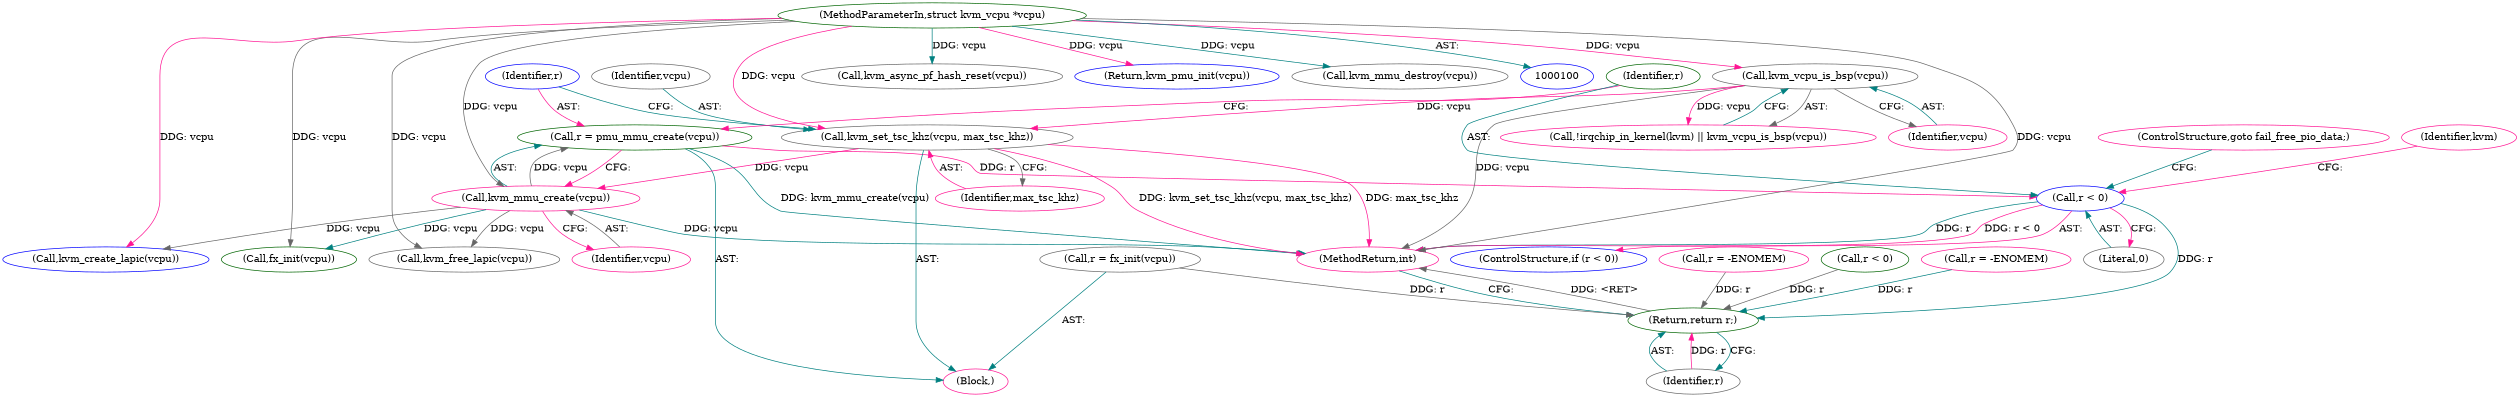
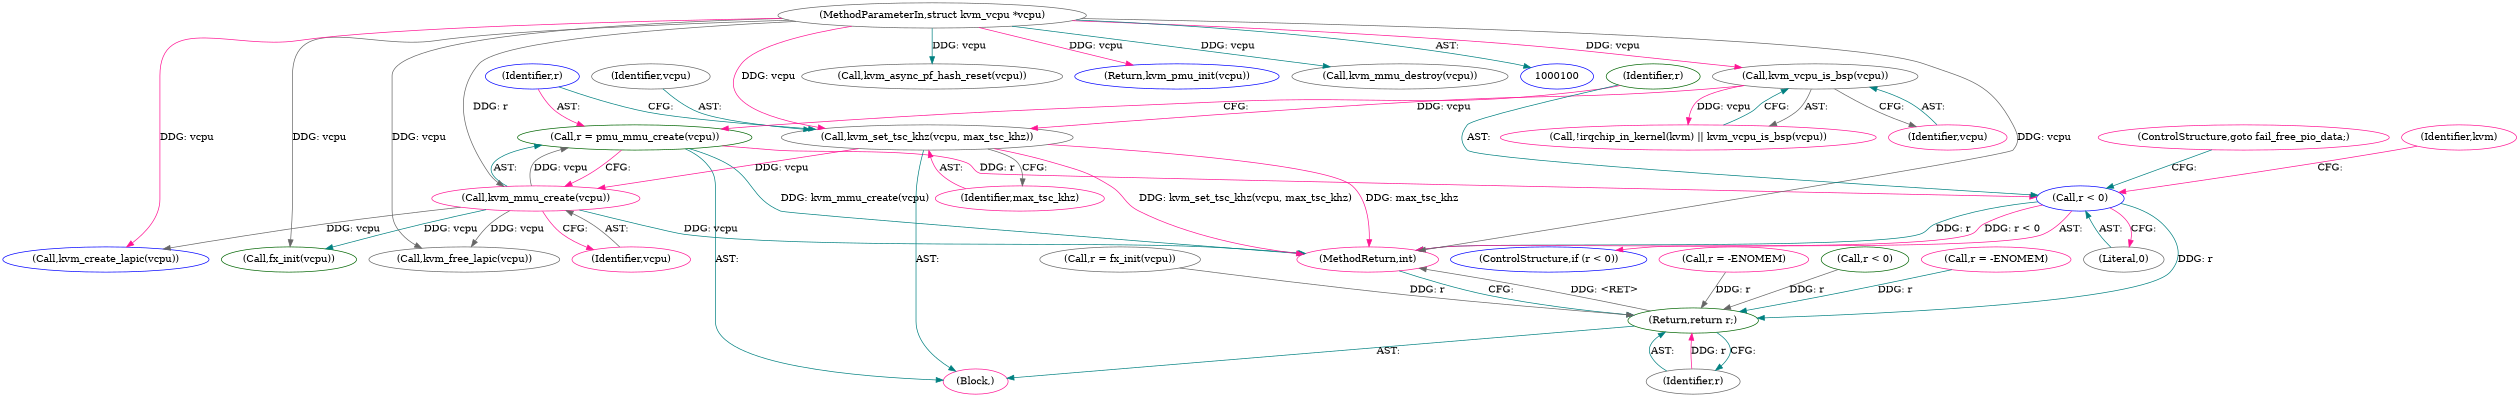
(932, 15) -> (932, 15)
(491, 107) -> (491, 107)
(1541, 114) -> none
(1050, 319) -> (1324, 352)
